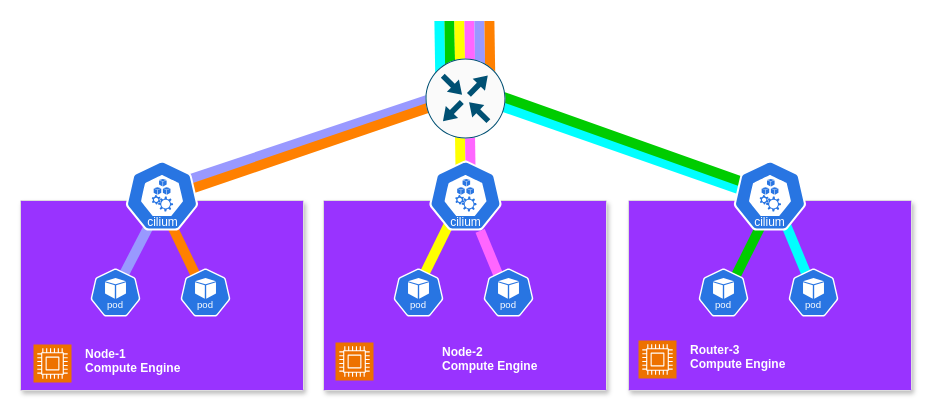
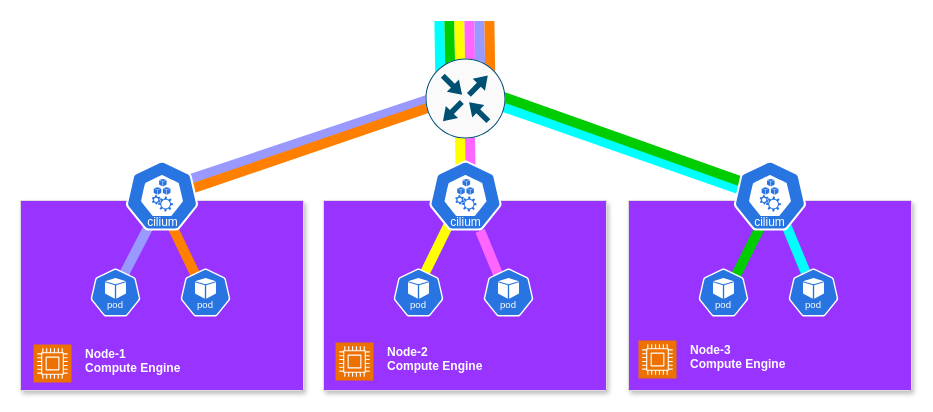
(734, 358) -> (734, 358)
(501, 364) -> (446, 364)
